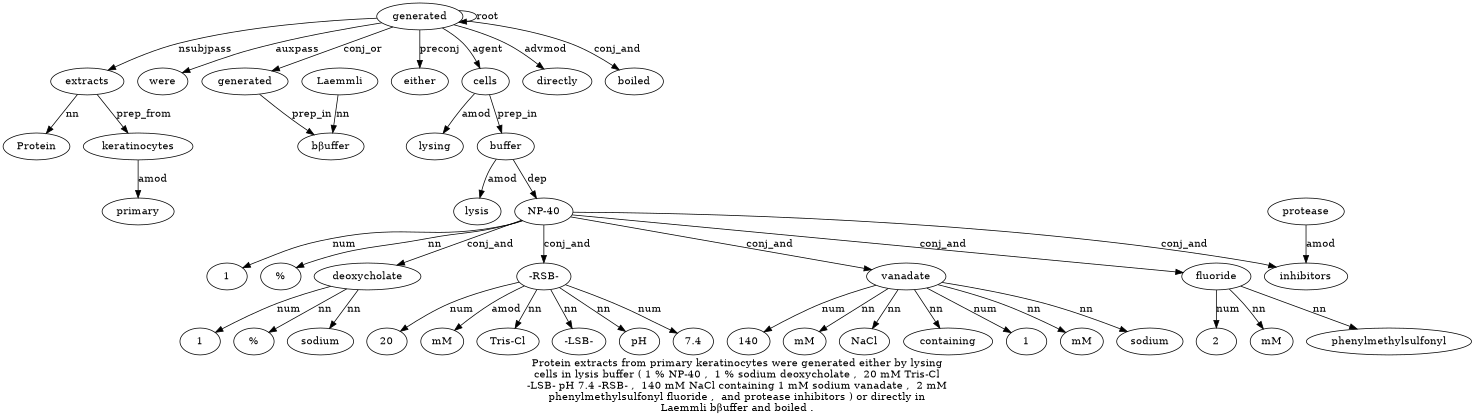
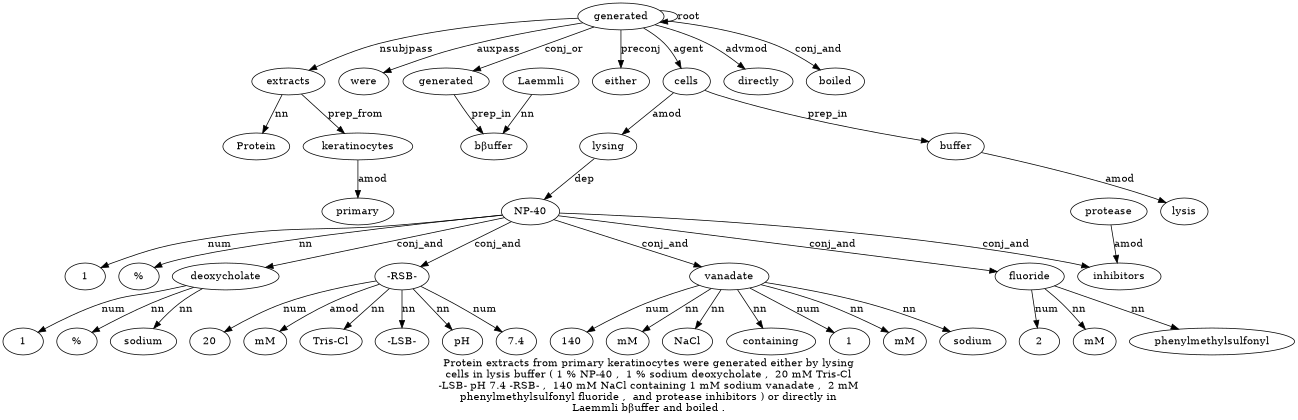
(523, 176) -> (572, 177)
